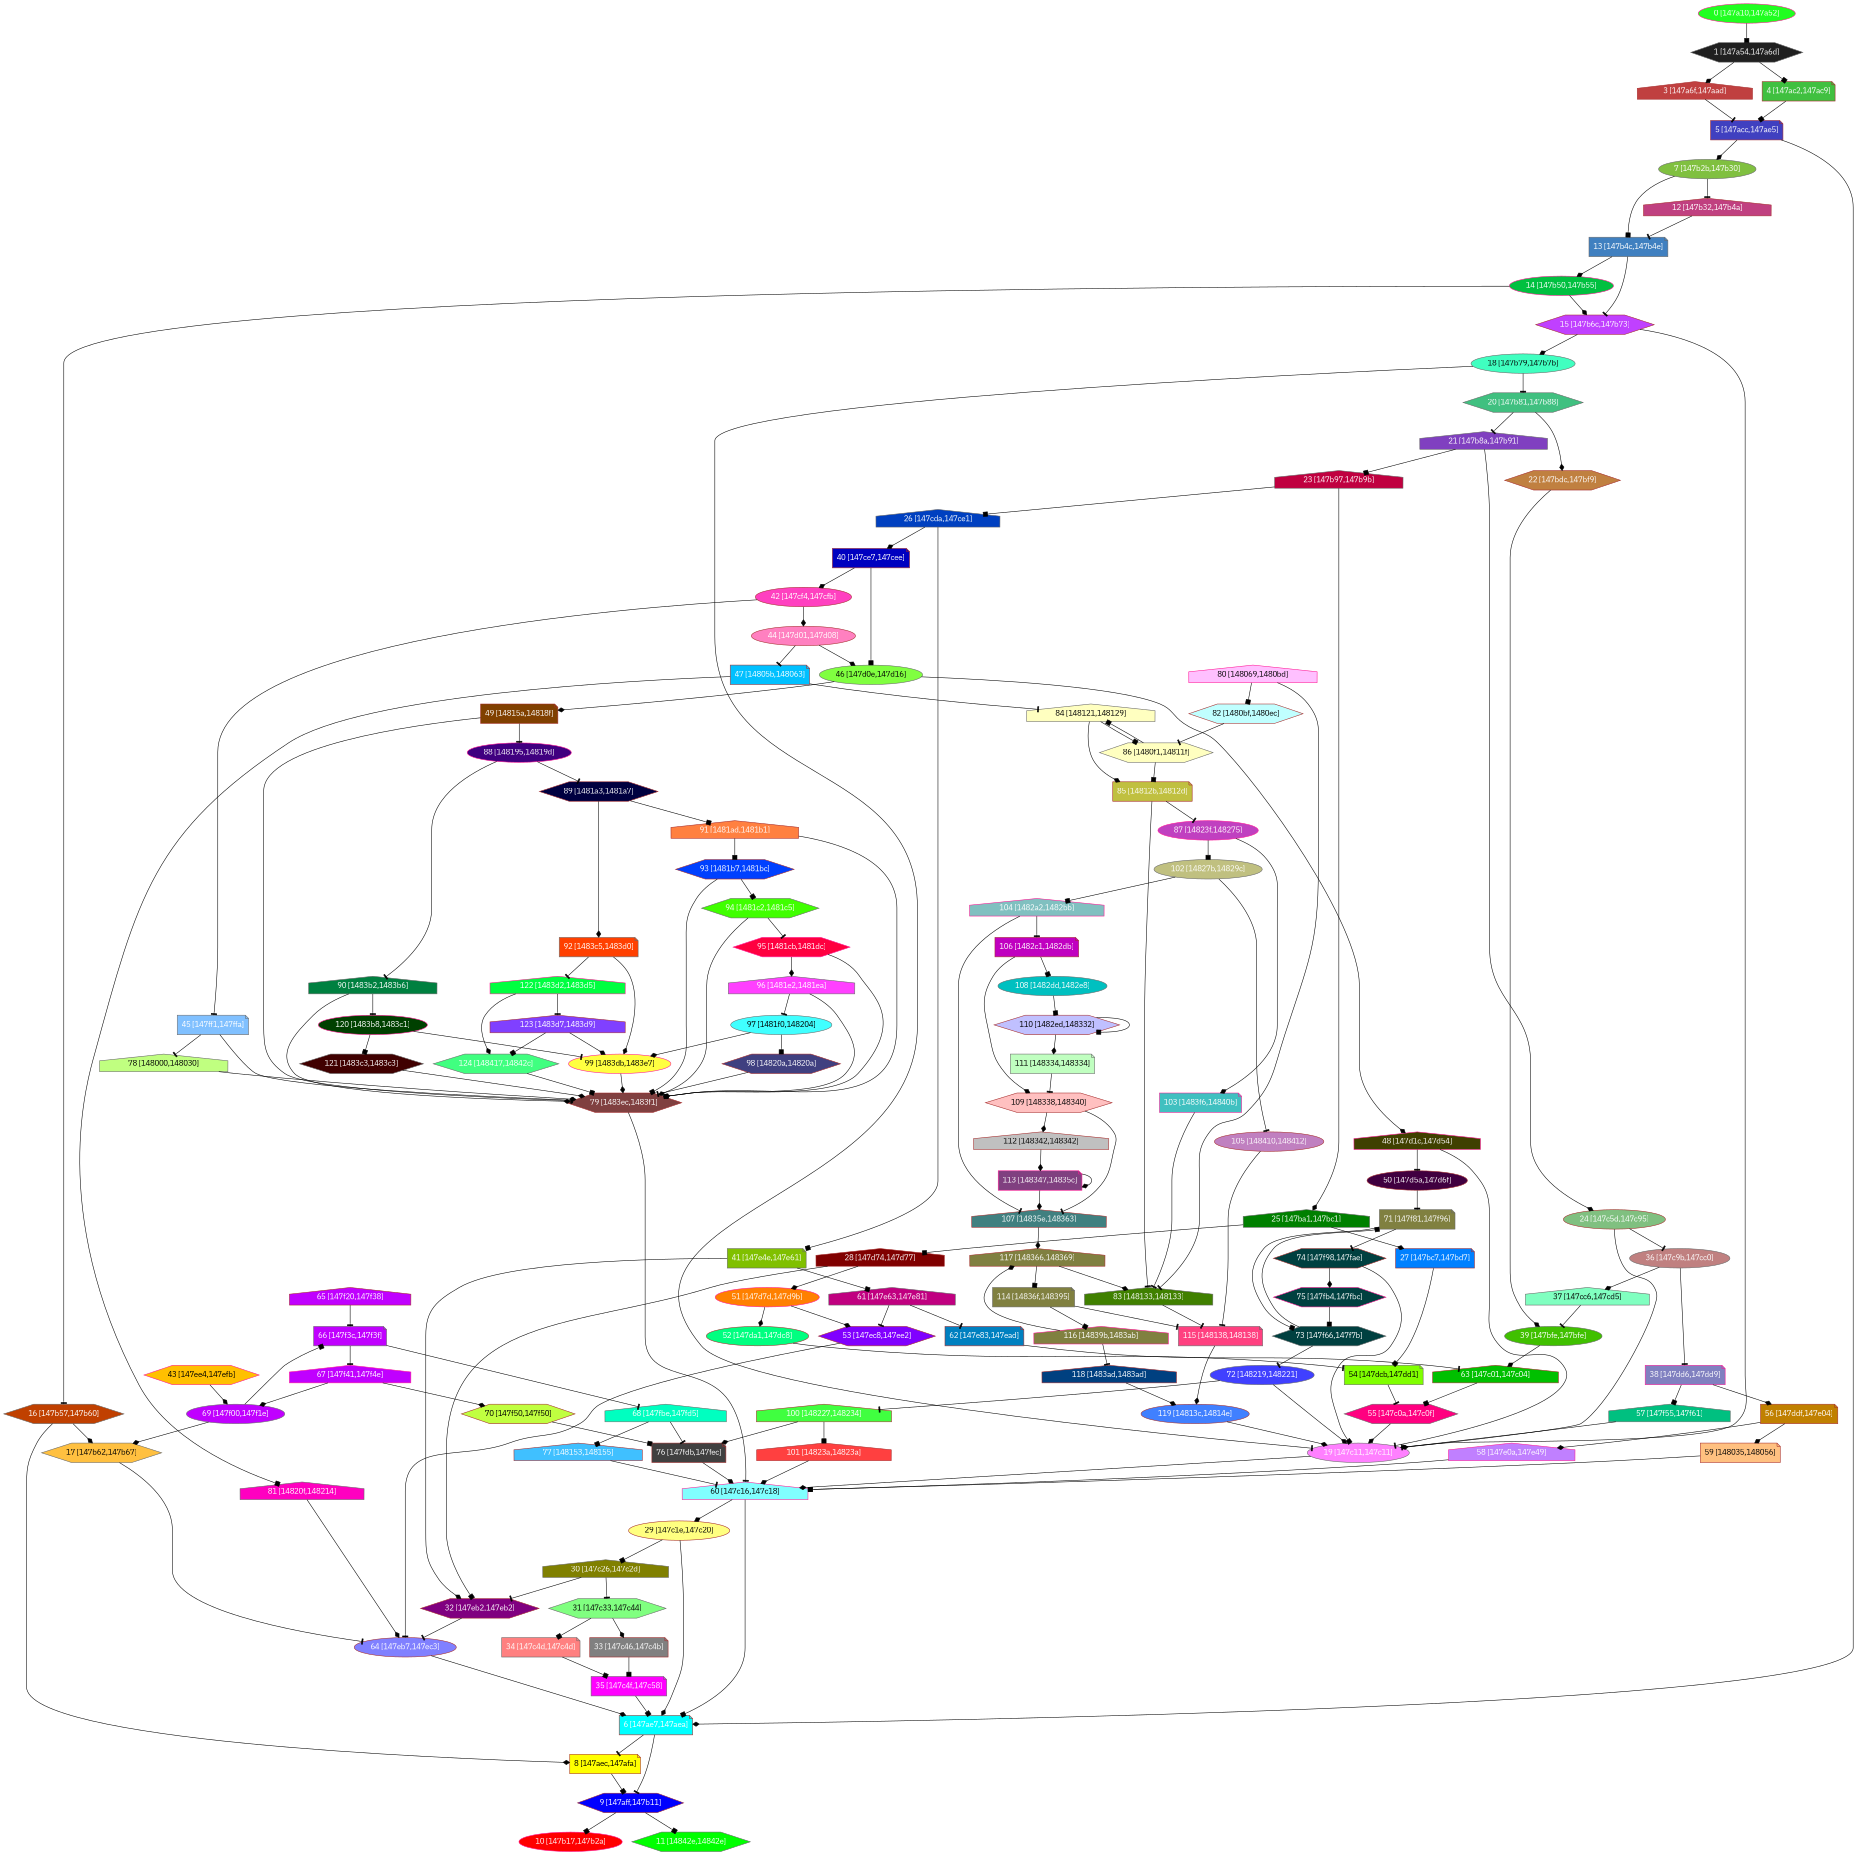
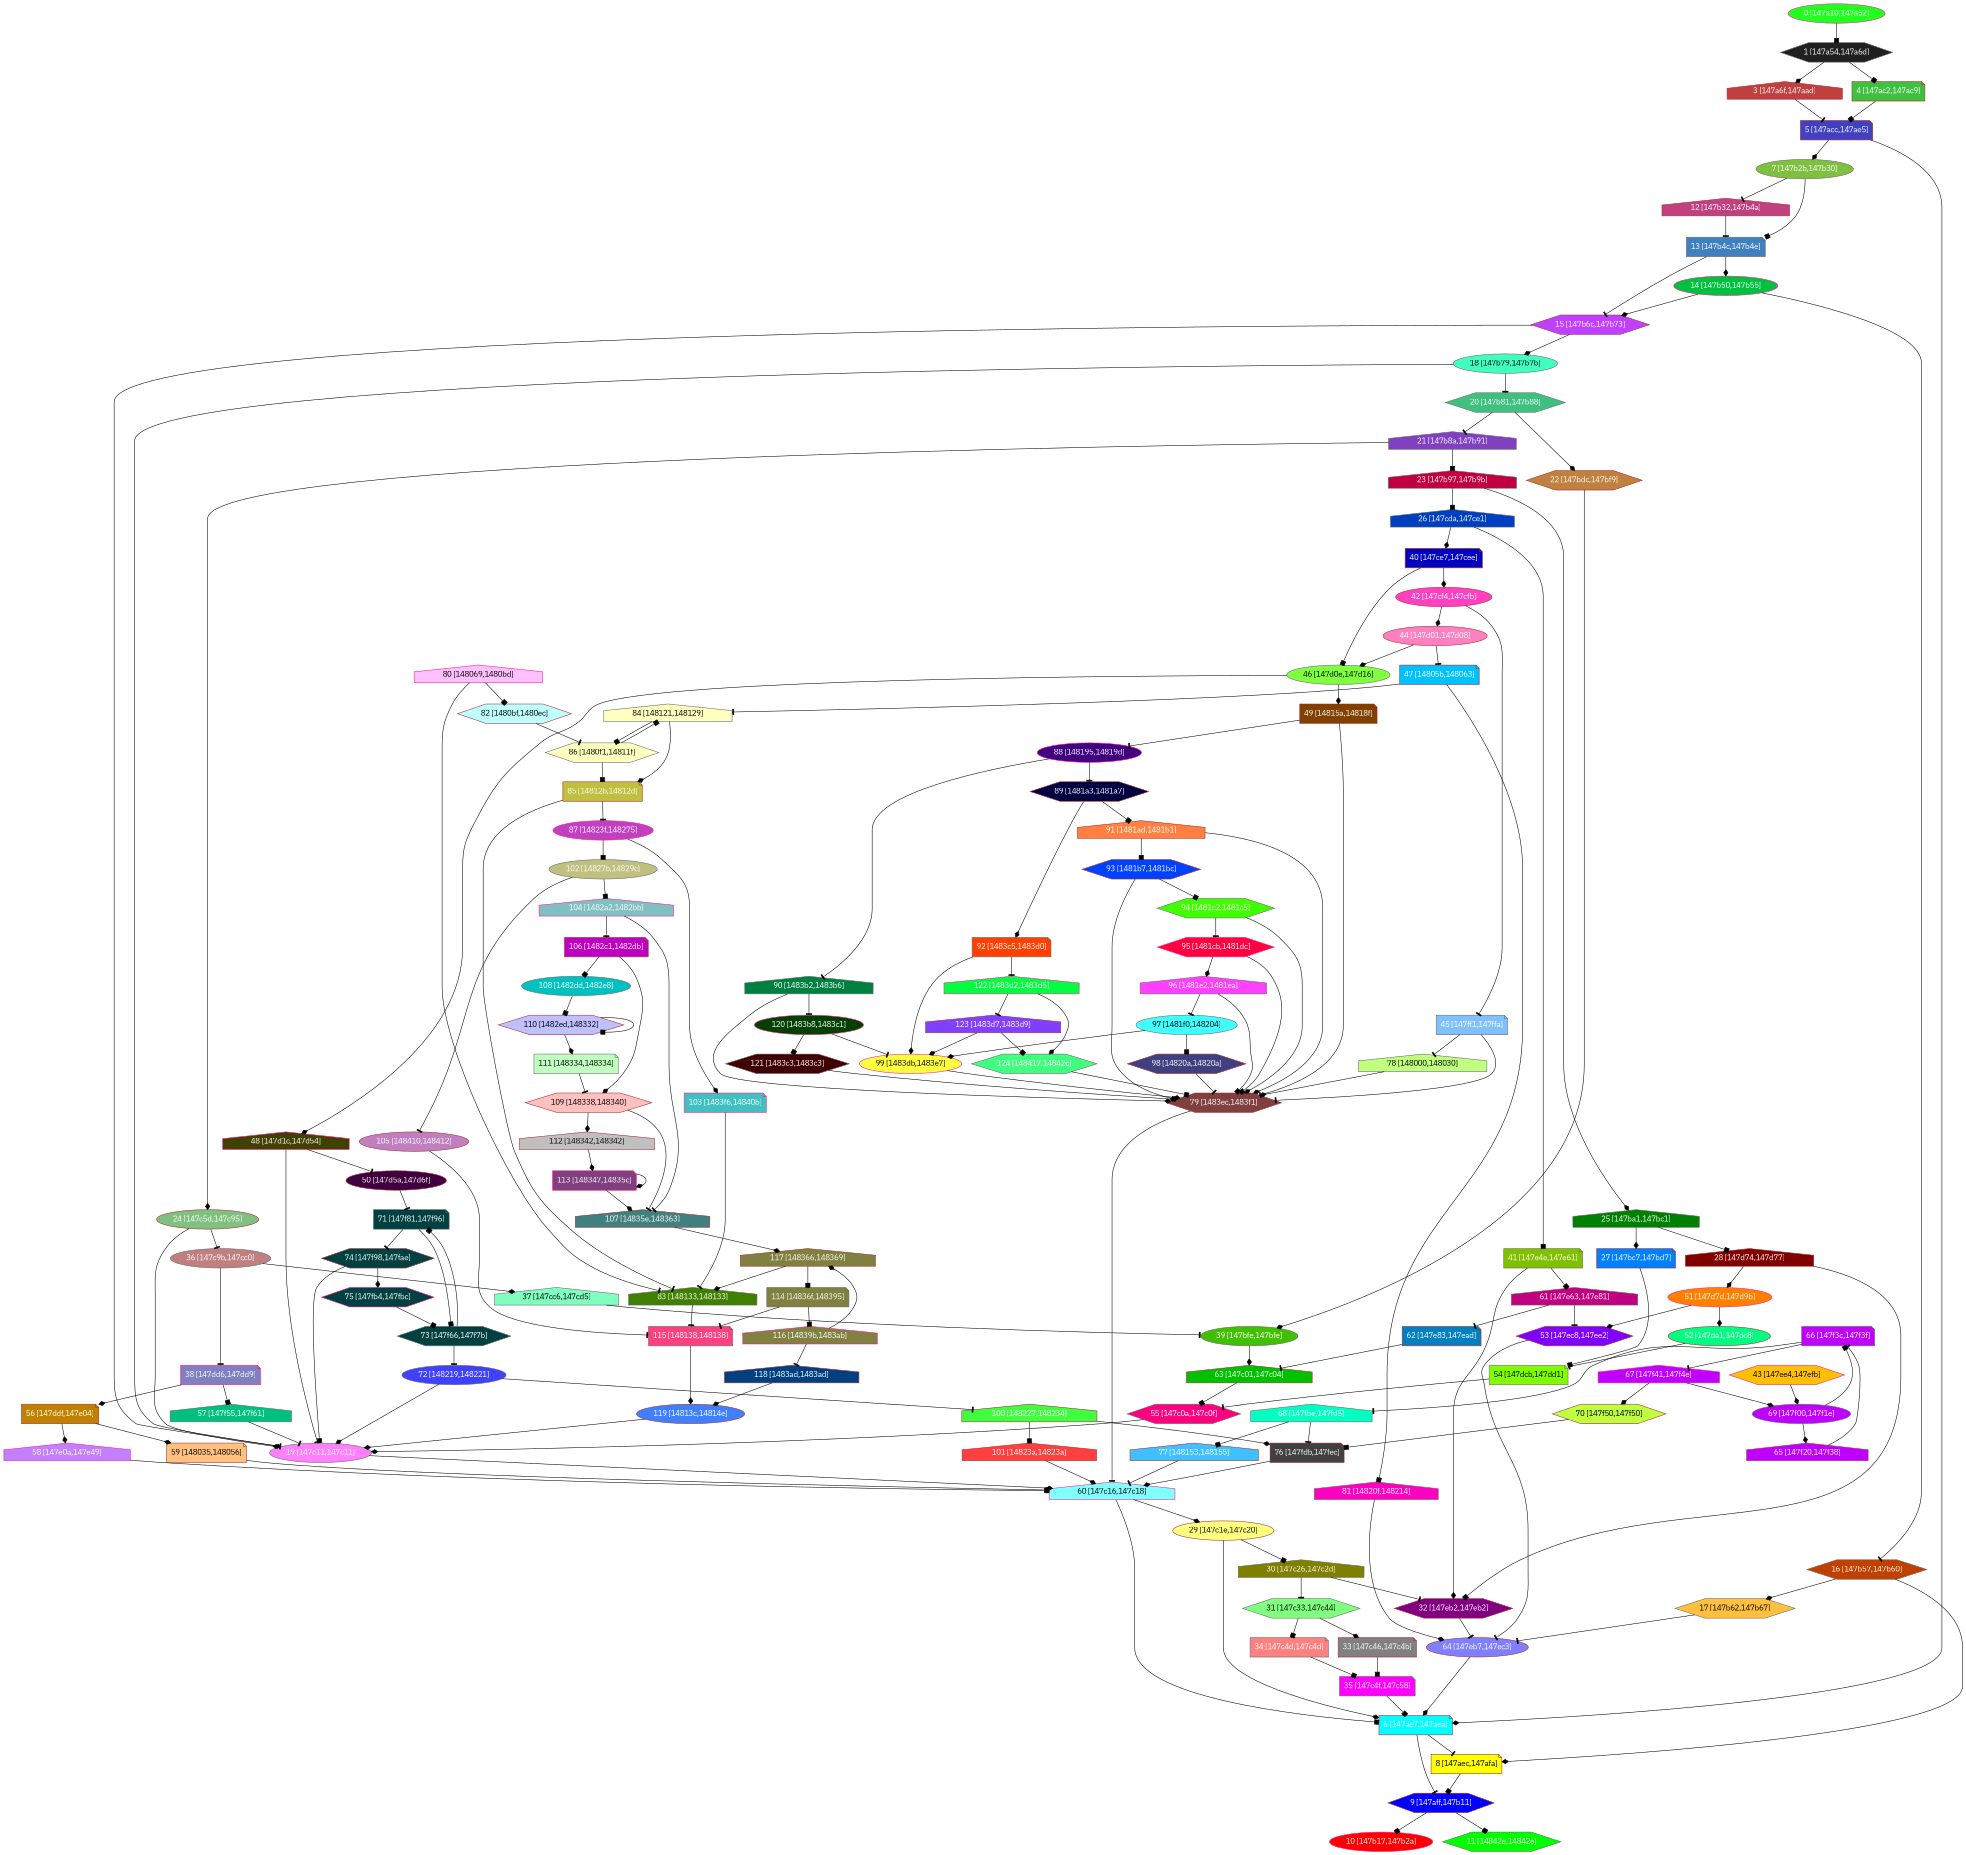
(1417, 1219) -> (411, 1219)
(174, 1432) -> (1804, 1430)
